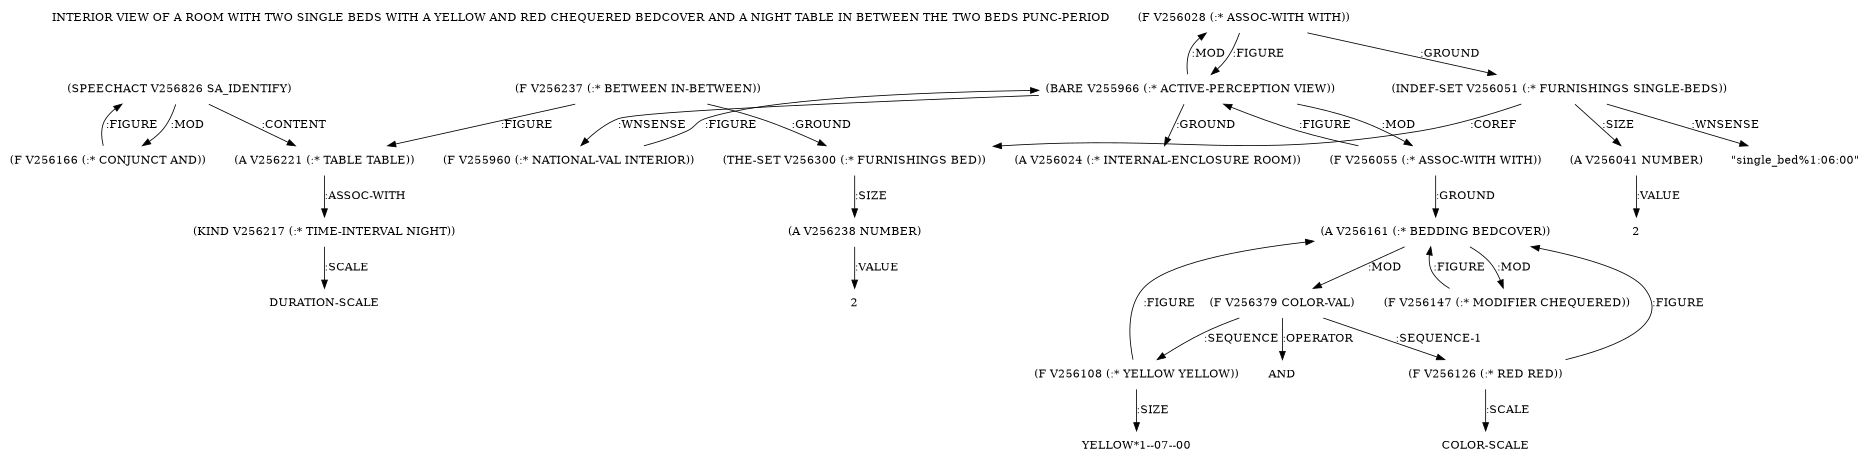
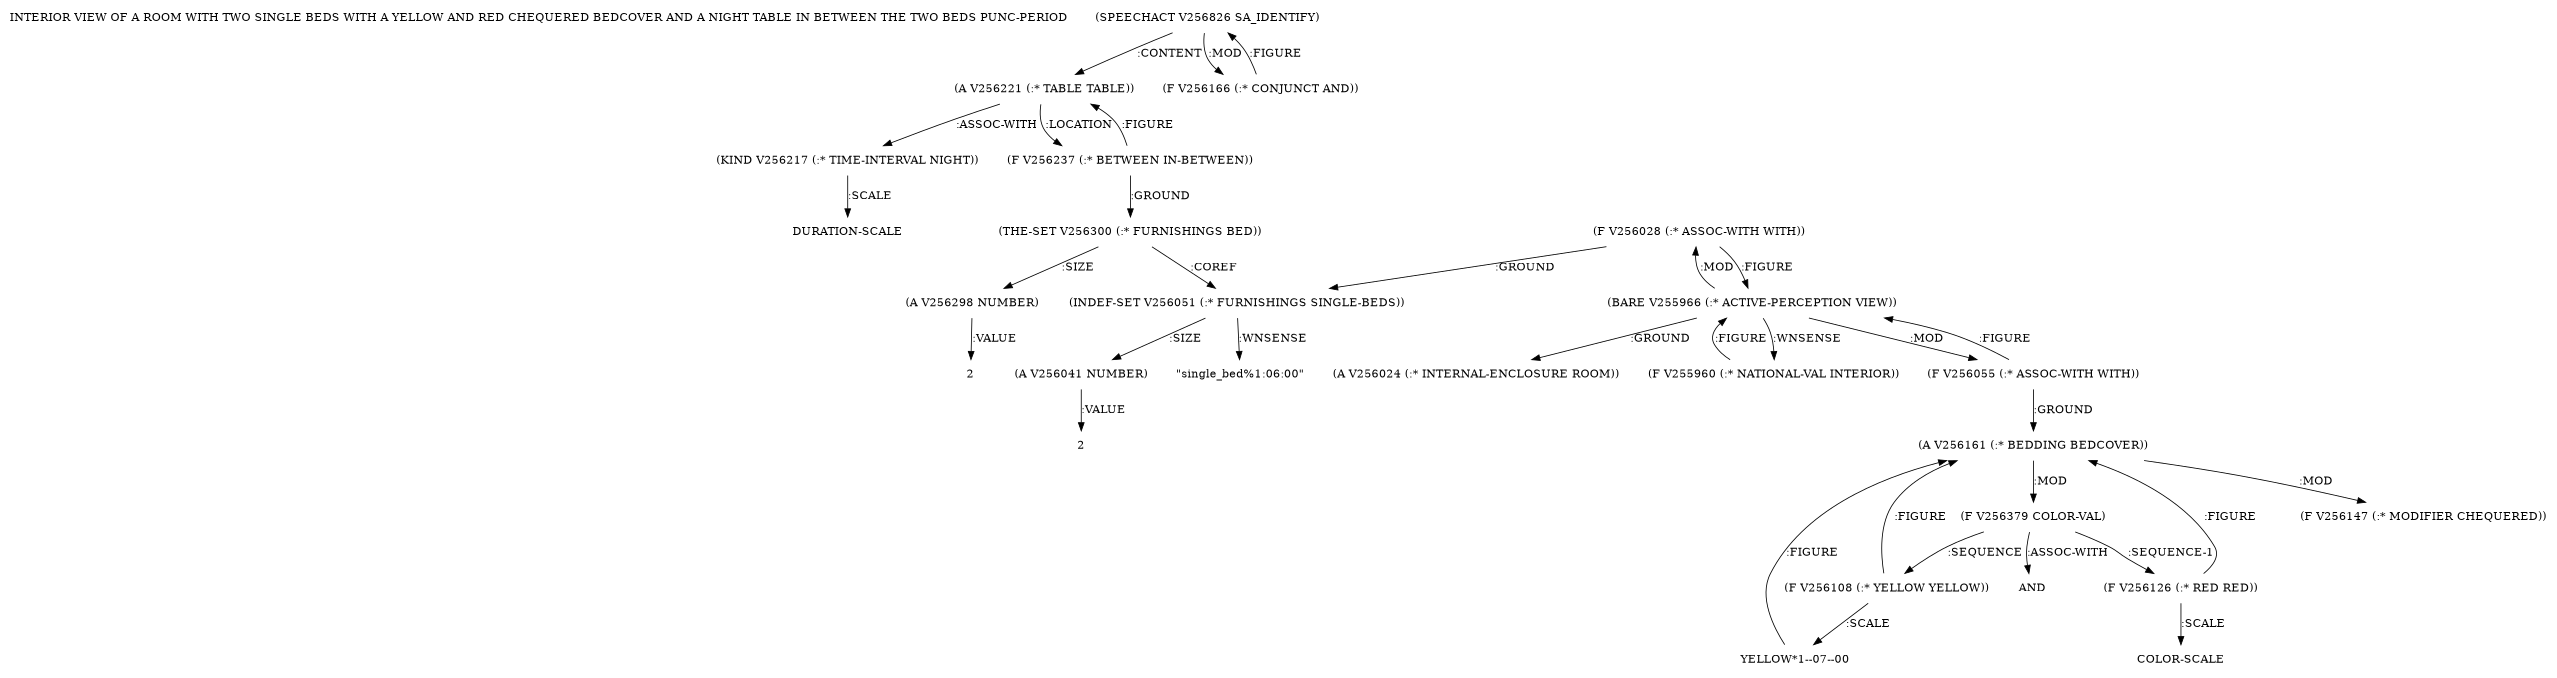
none -> (1042, 125)
(1264, 145) -> (1180, 265)
(855, 232) -> (972, 303)
(1434, 275) -> (1812, 523)
(1318, 339) -> (2068, 553)
(1153, 410) -> (1868, 624)
